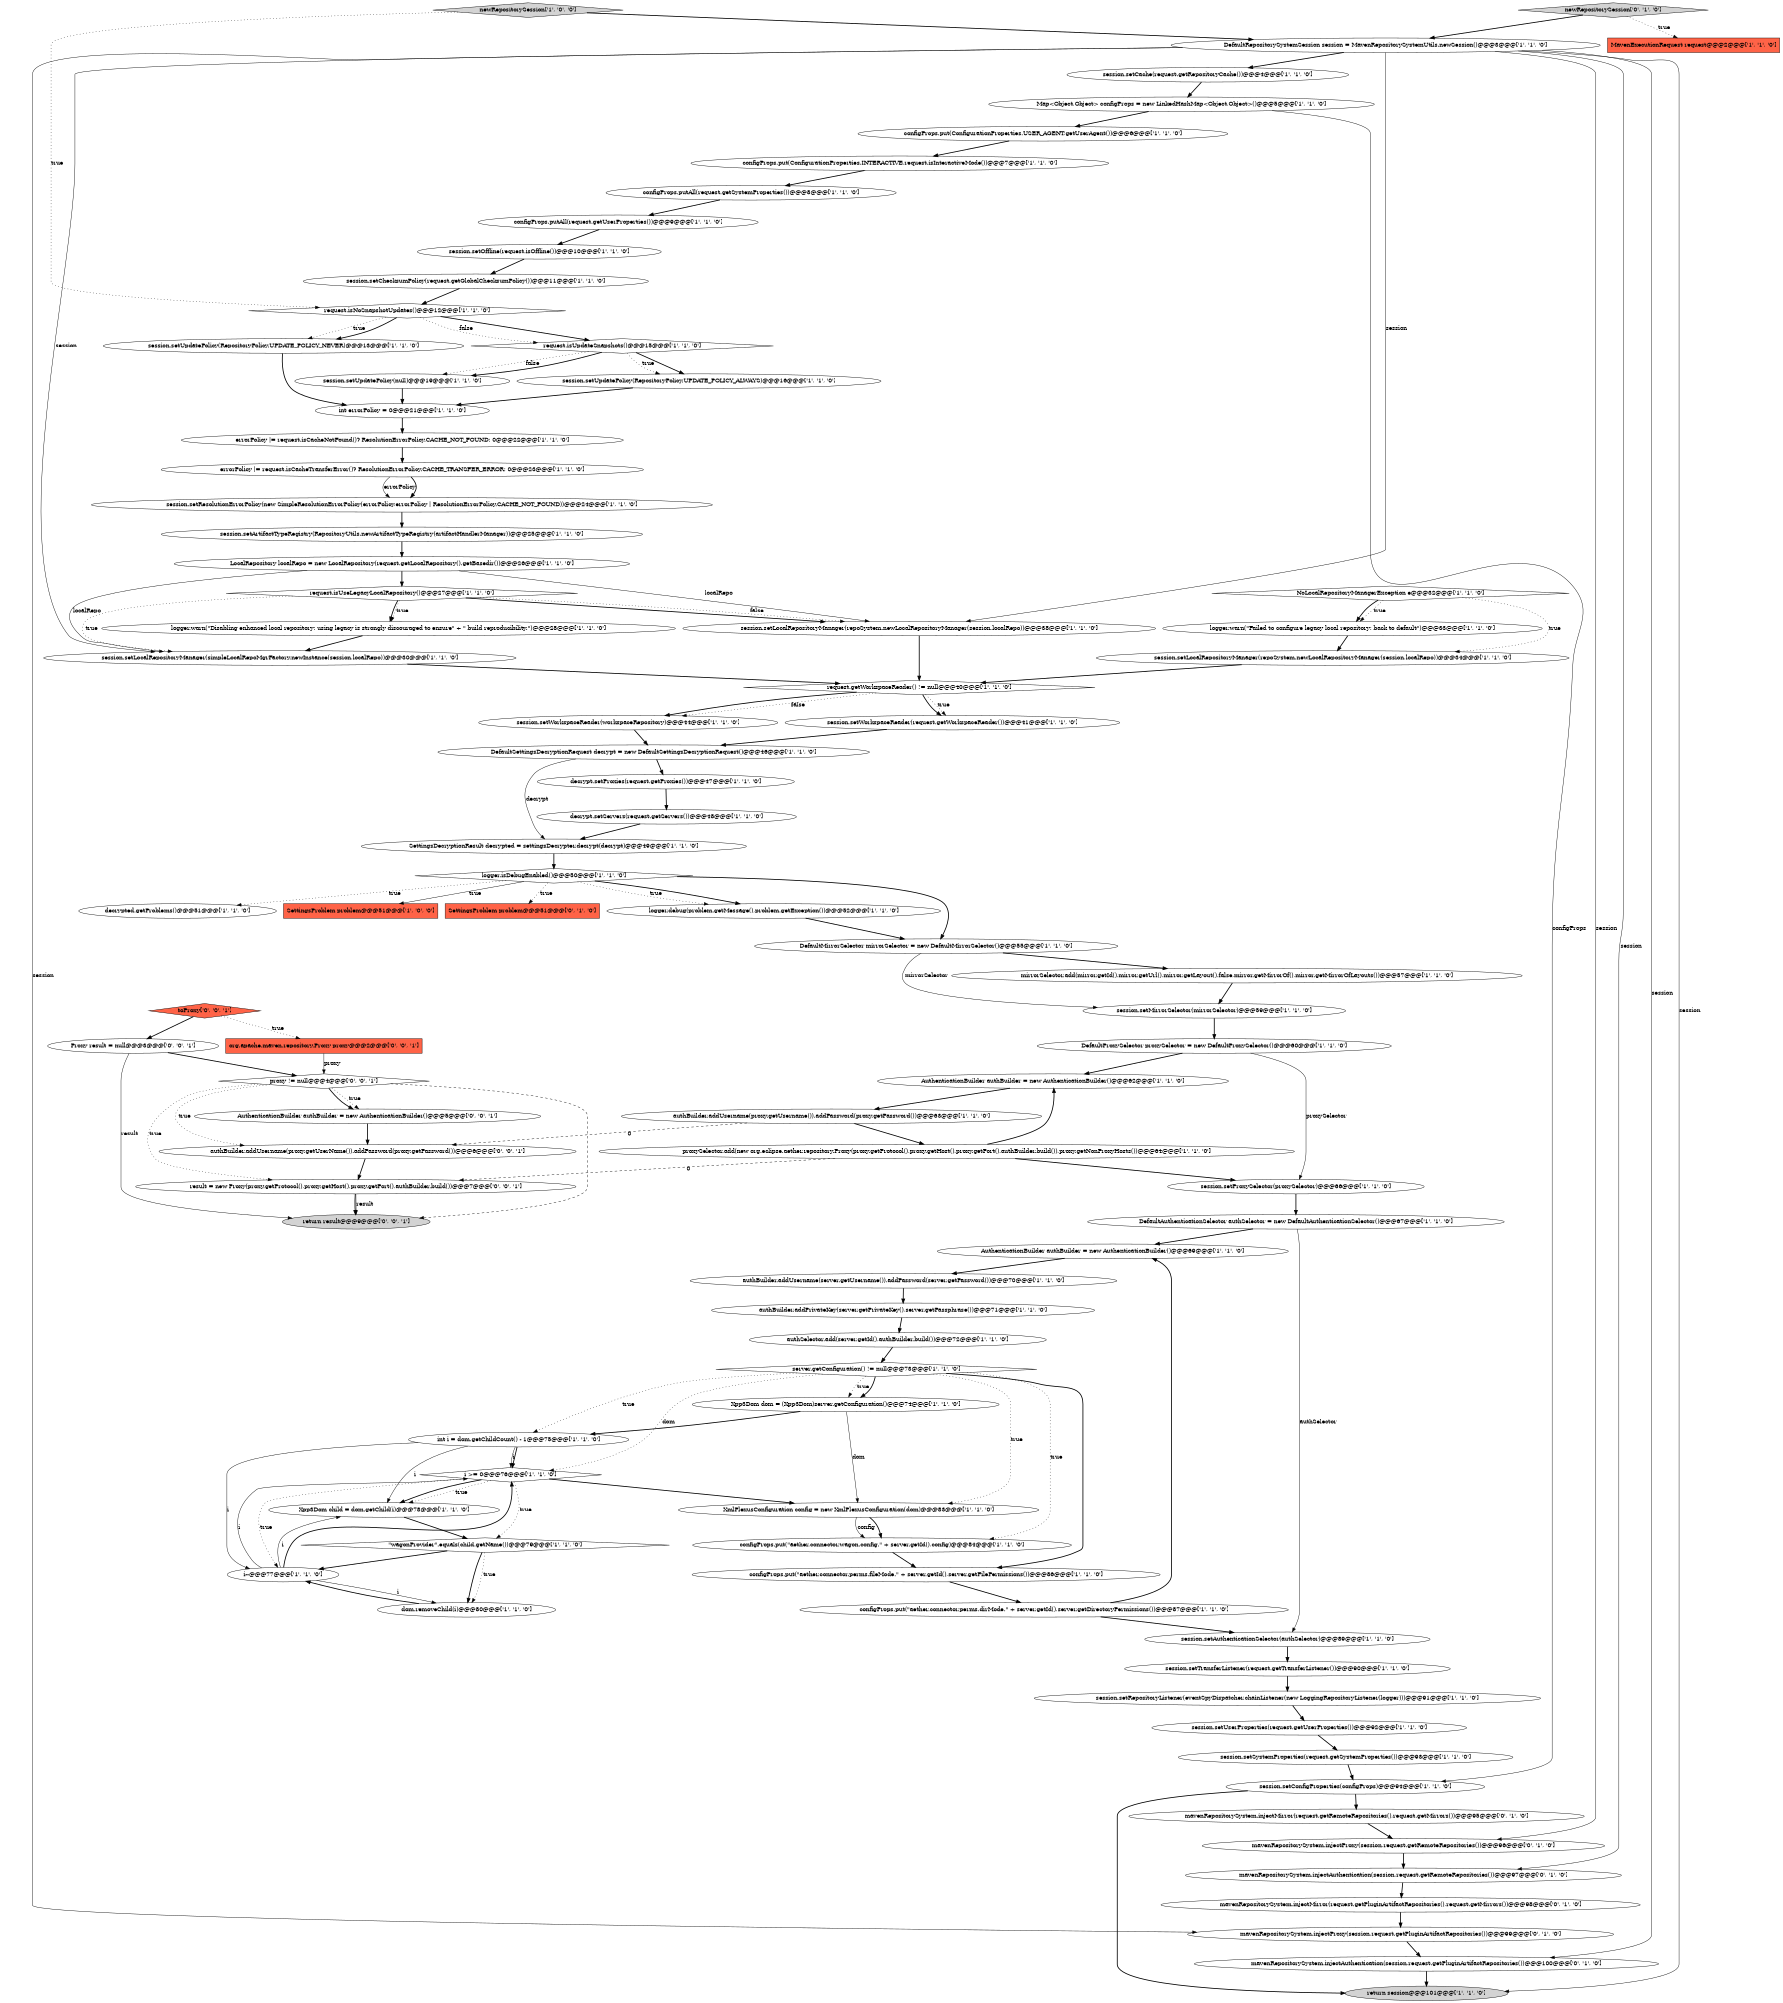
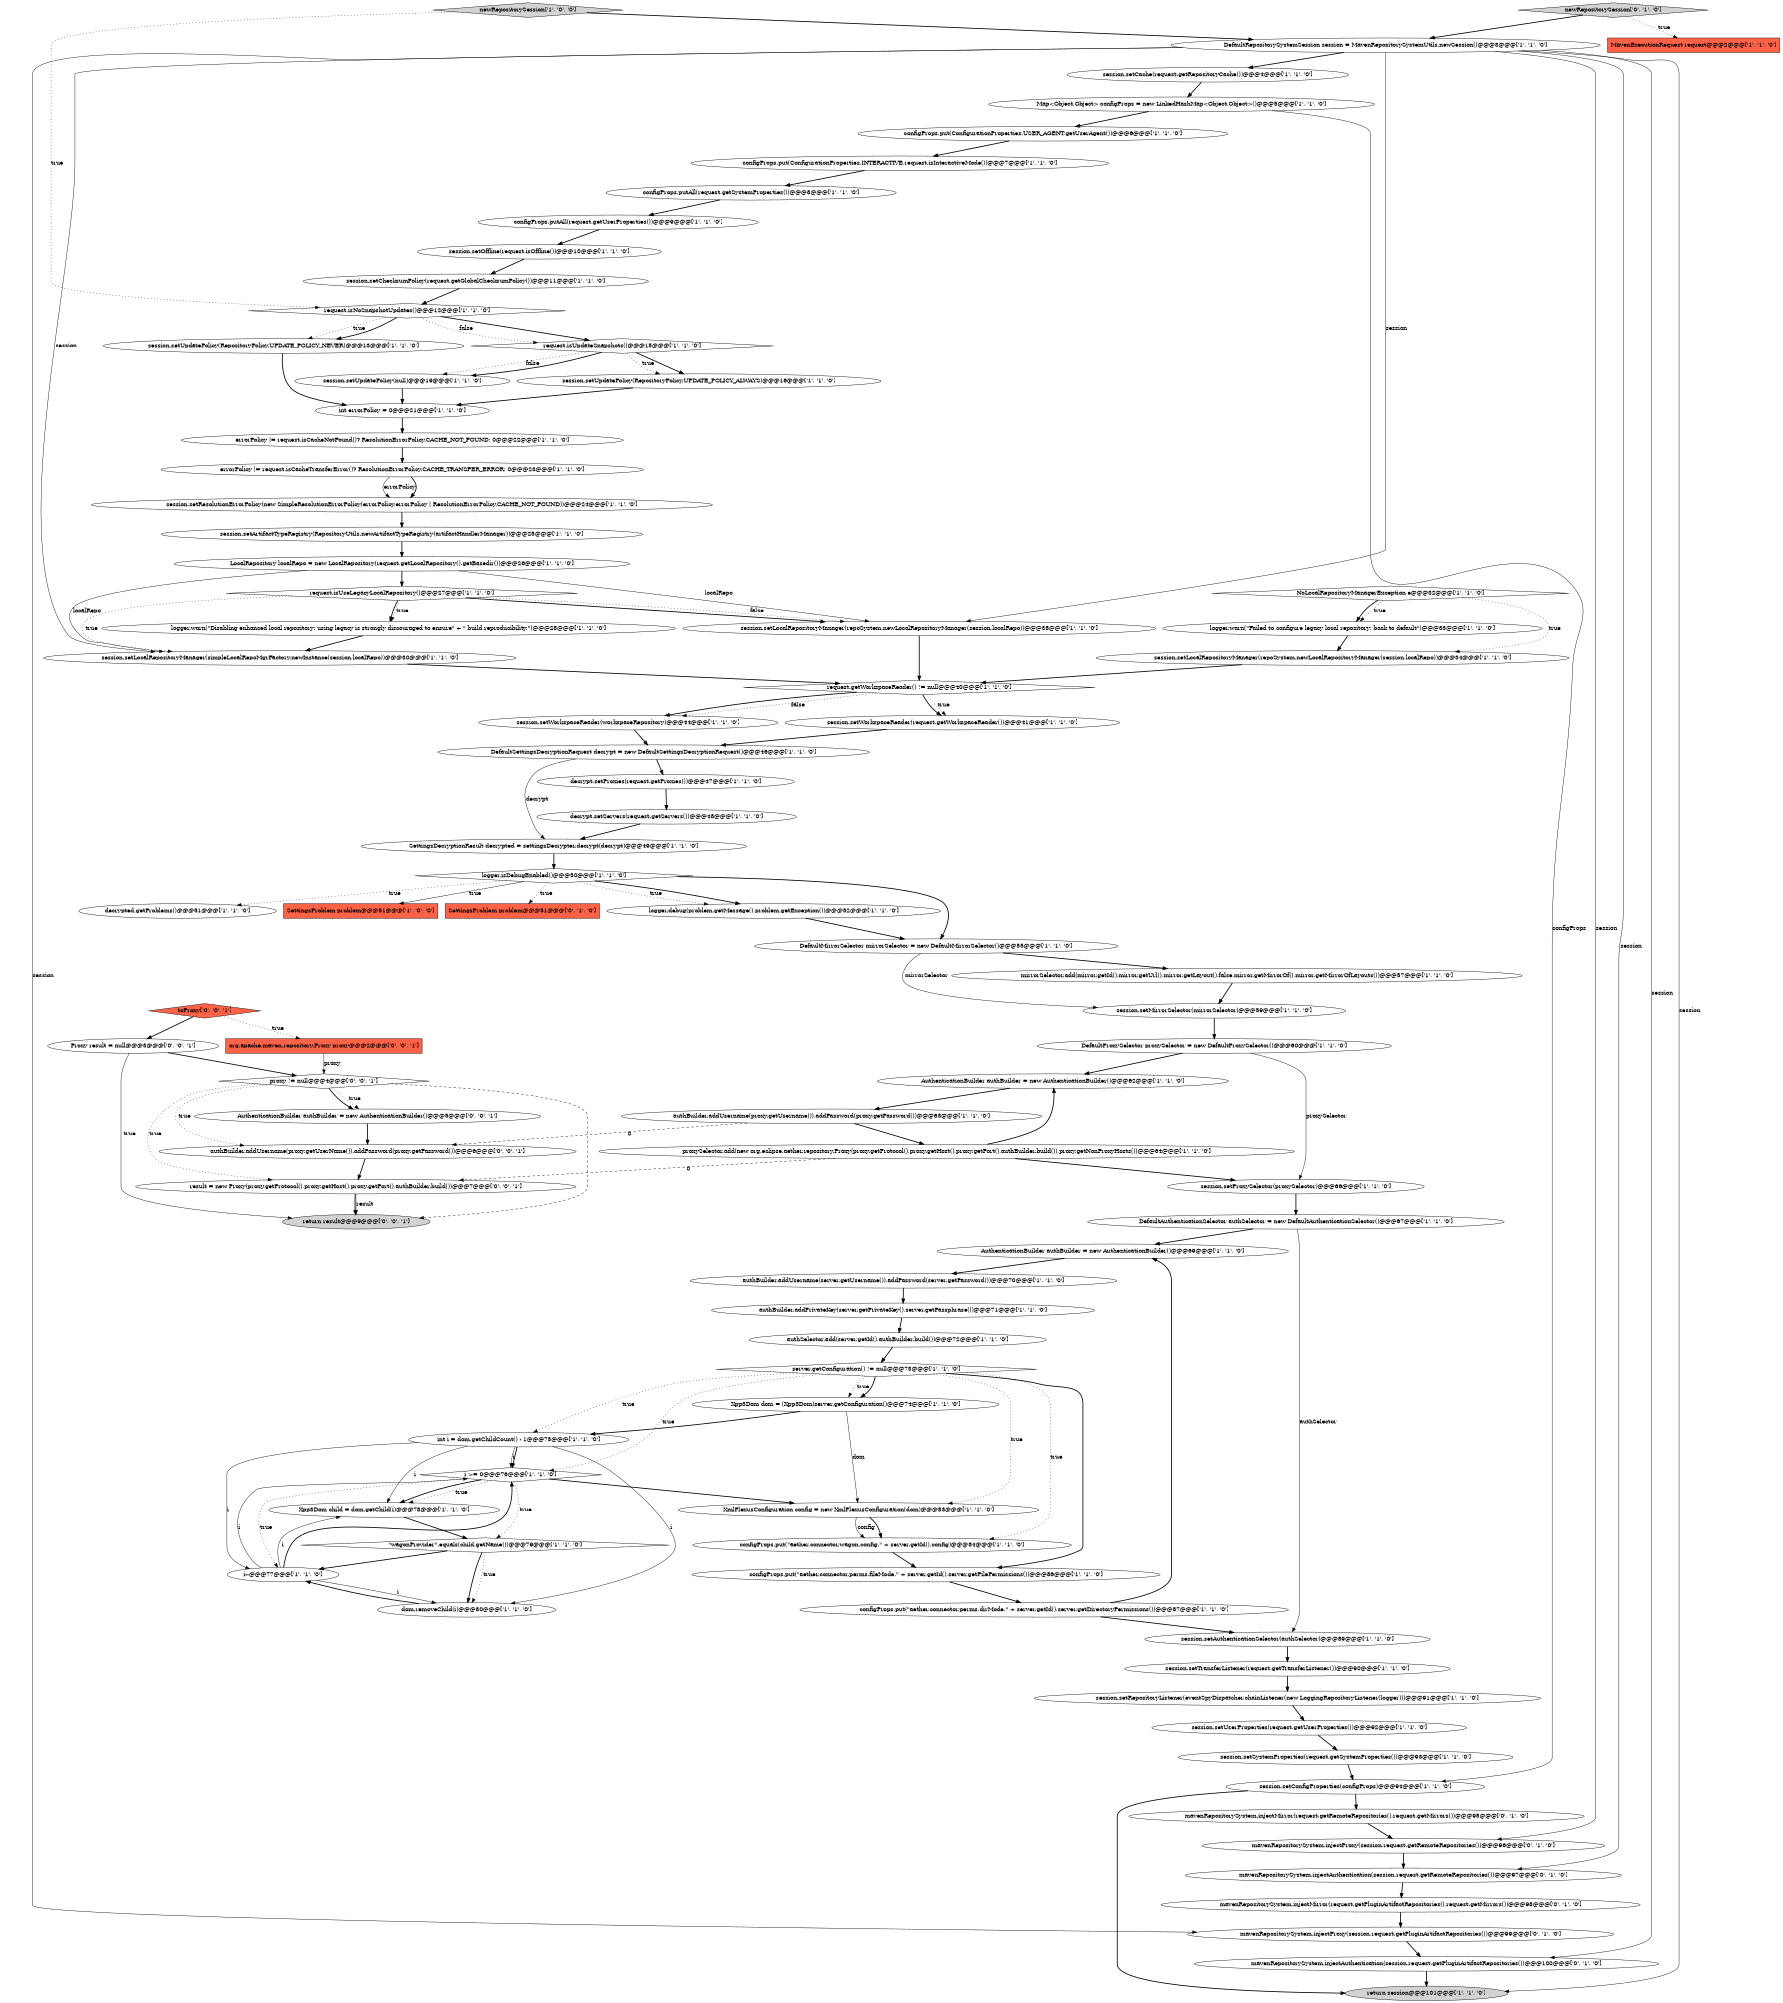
(130, 1134) -> (130, 1134)
(668, 1422) -> (668, 1422)
none -> (673, 1551)
